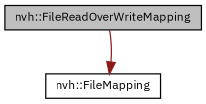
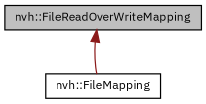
(111, 46) -> (95, 58)
